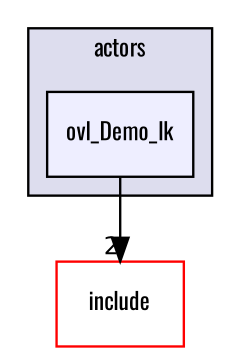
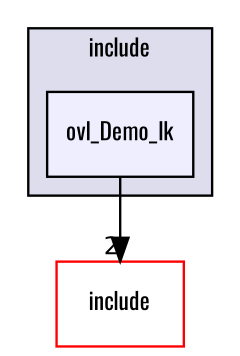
(120, 51) -> (120, 51)
